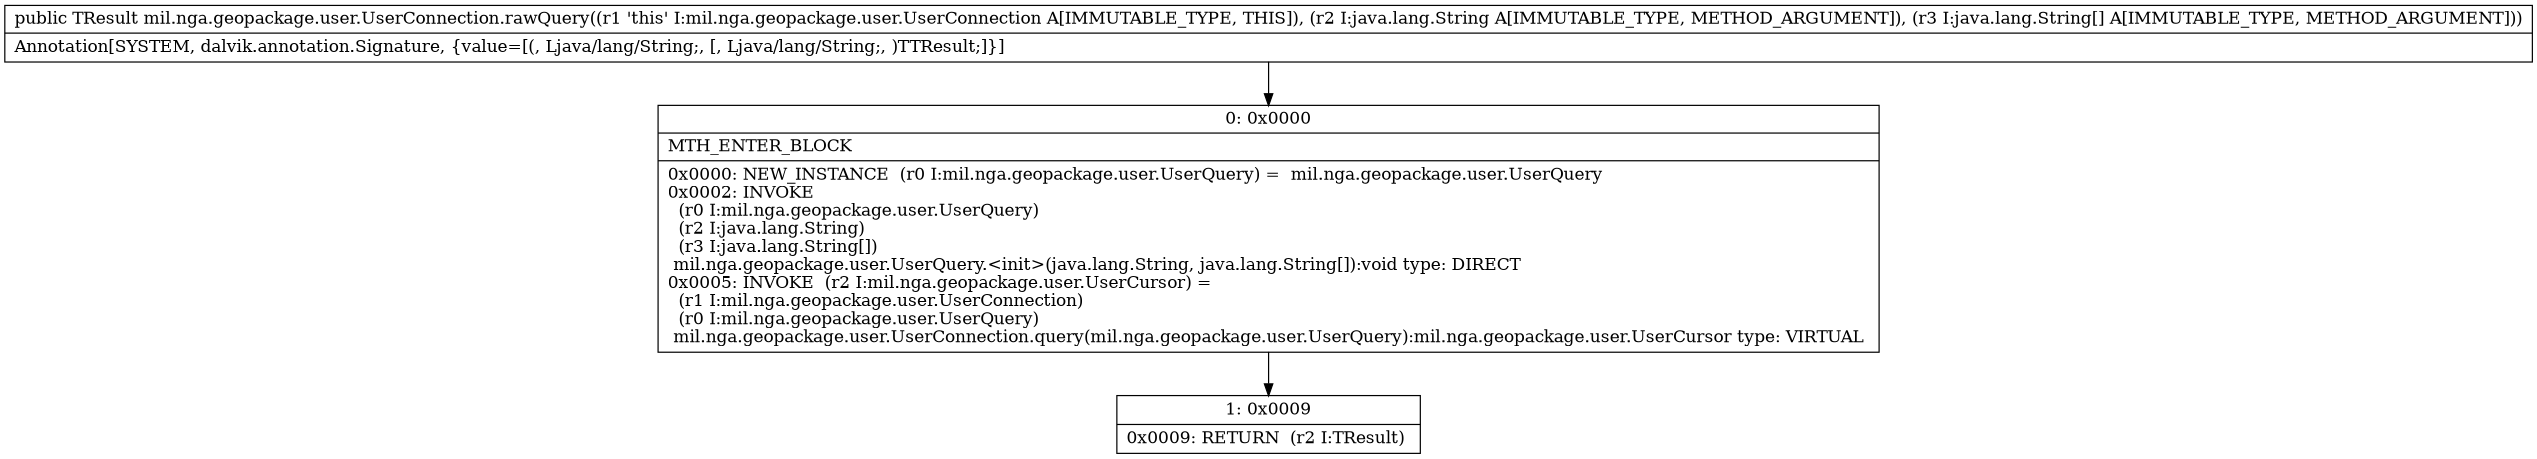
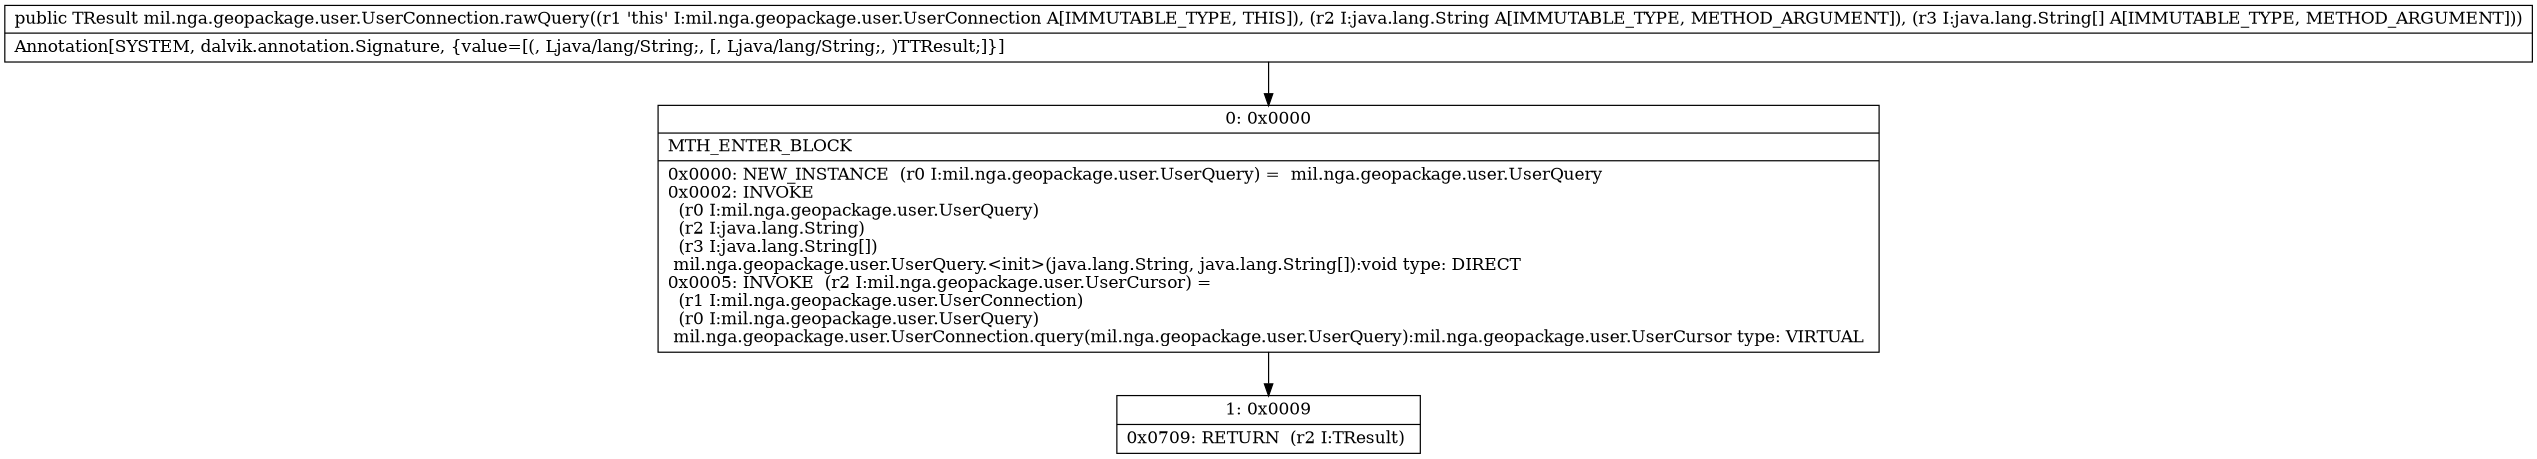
(1269, 438) -> (1269, 438)
